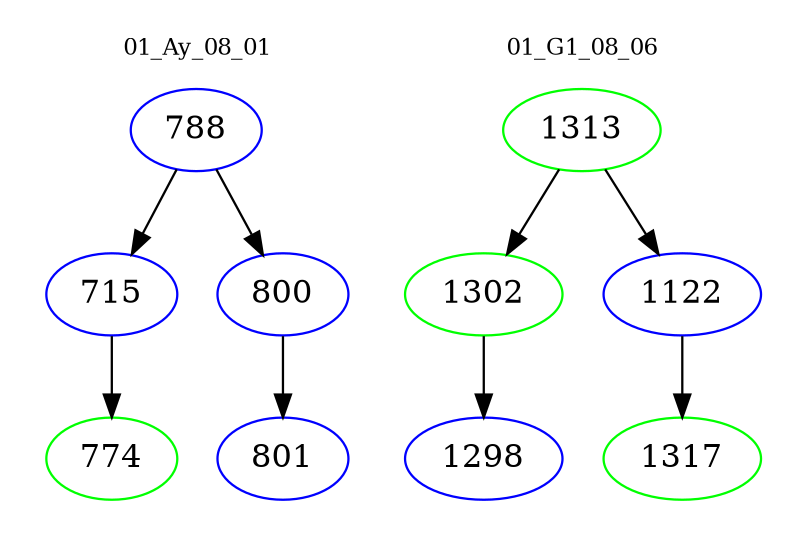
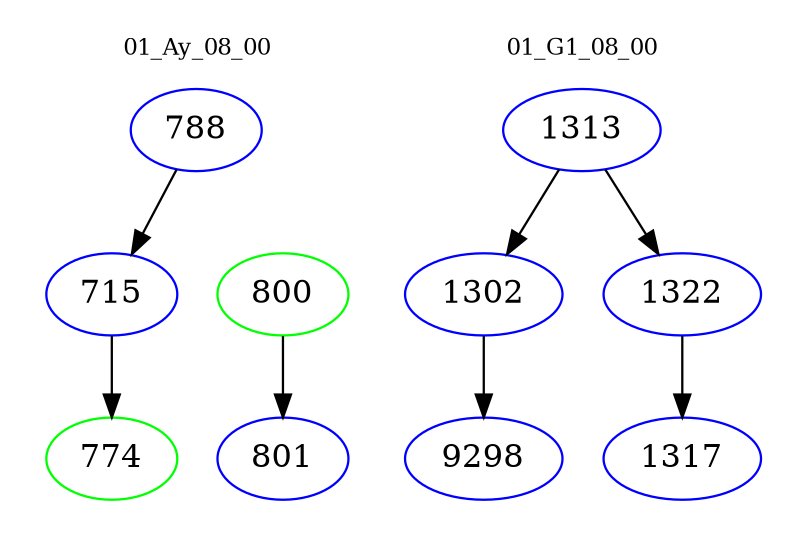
(197, 49) -> (197, 49)
(583, 49) -> (583, 49)
(582, 130) -> (582, 130)
(234, 202) -> none
(283, 294) -> (283, 294)
(484, 294) -> (484, 294)
(682, 294) -> (682, 294)
(484, 459) -> (484, 459)
(682, 459) -> (682, 459)
